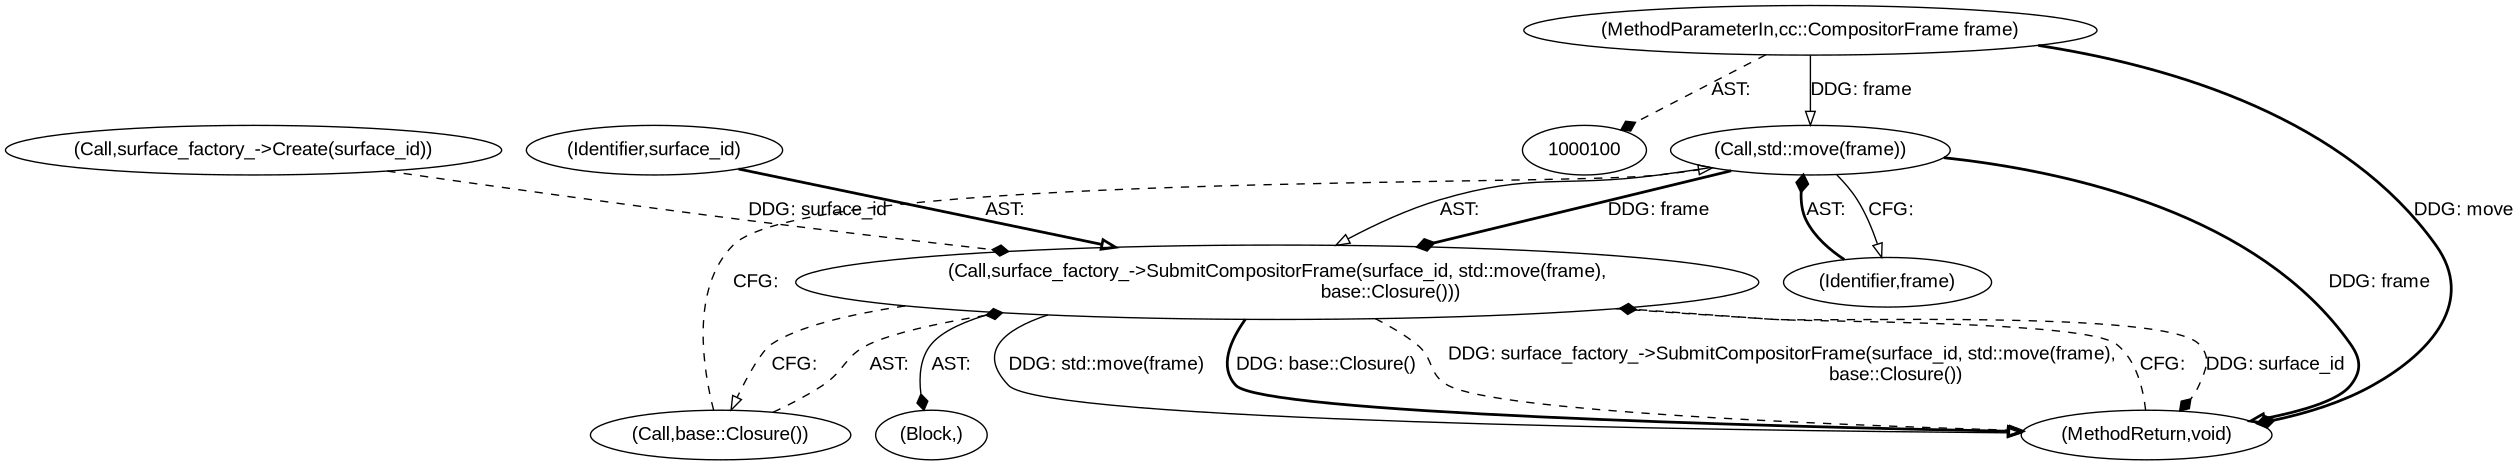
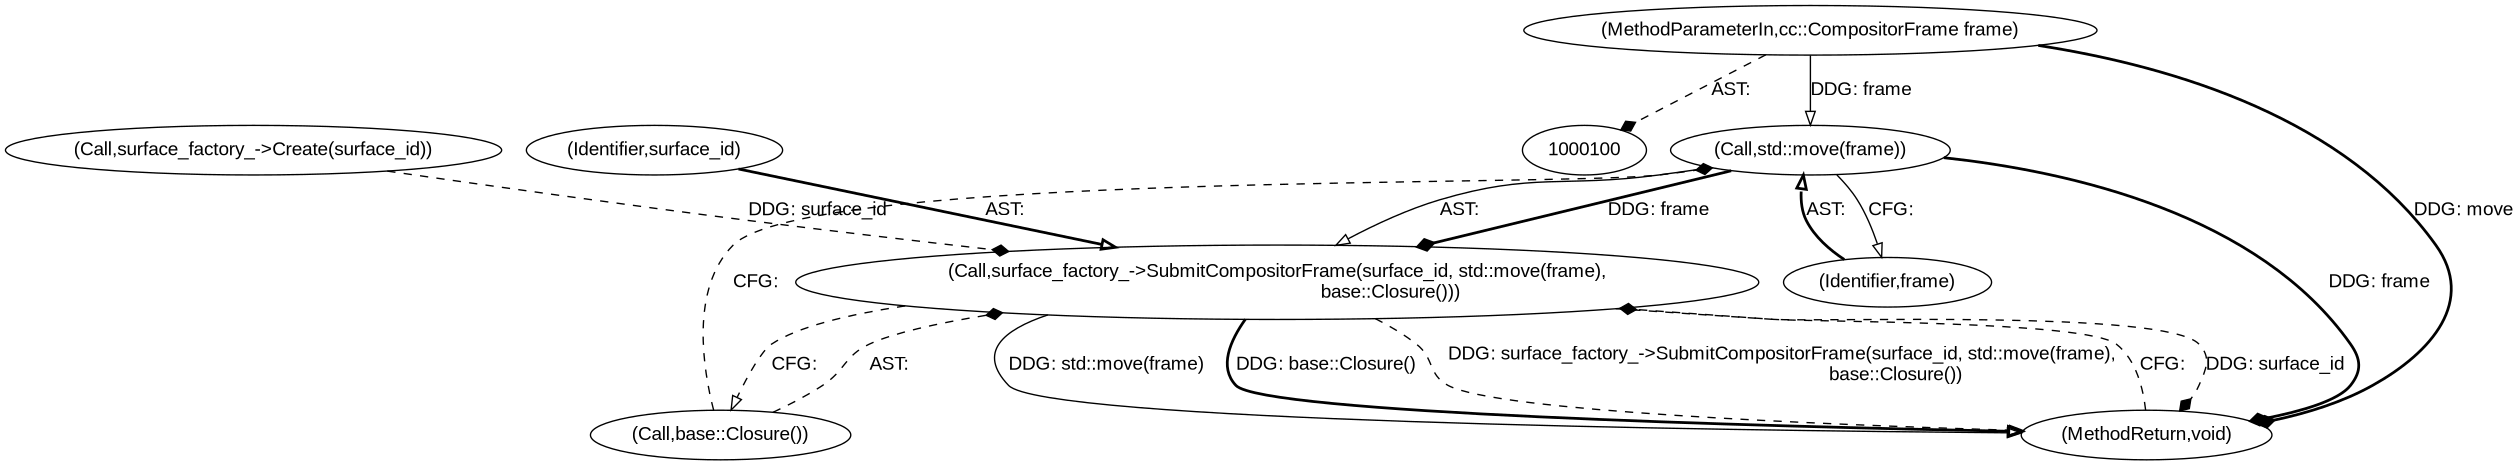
(1126, 190) -> (1126, 190)
(1813, 231) -> (1813, 231)
(2230, 240) -> (2230, 240)
(931, 435) -> none
